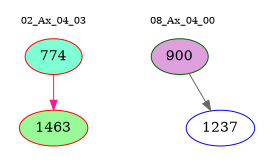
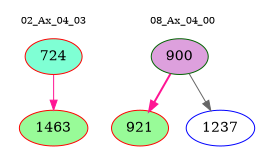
(54, 57) -> (54, 57)
none -> (140, 128)
